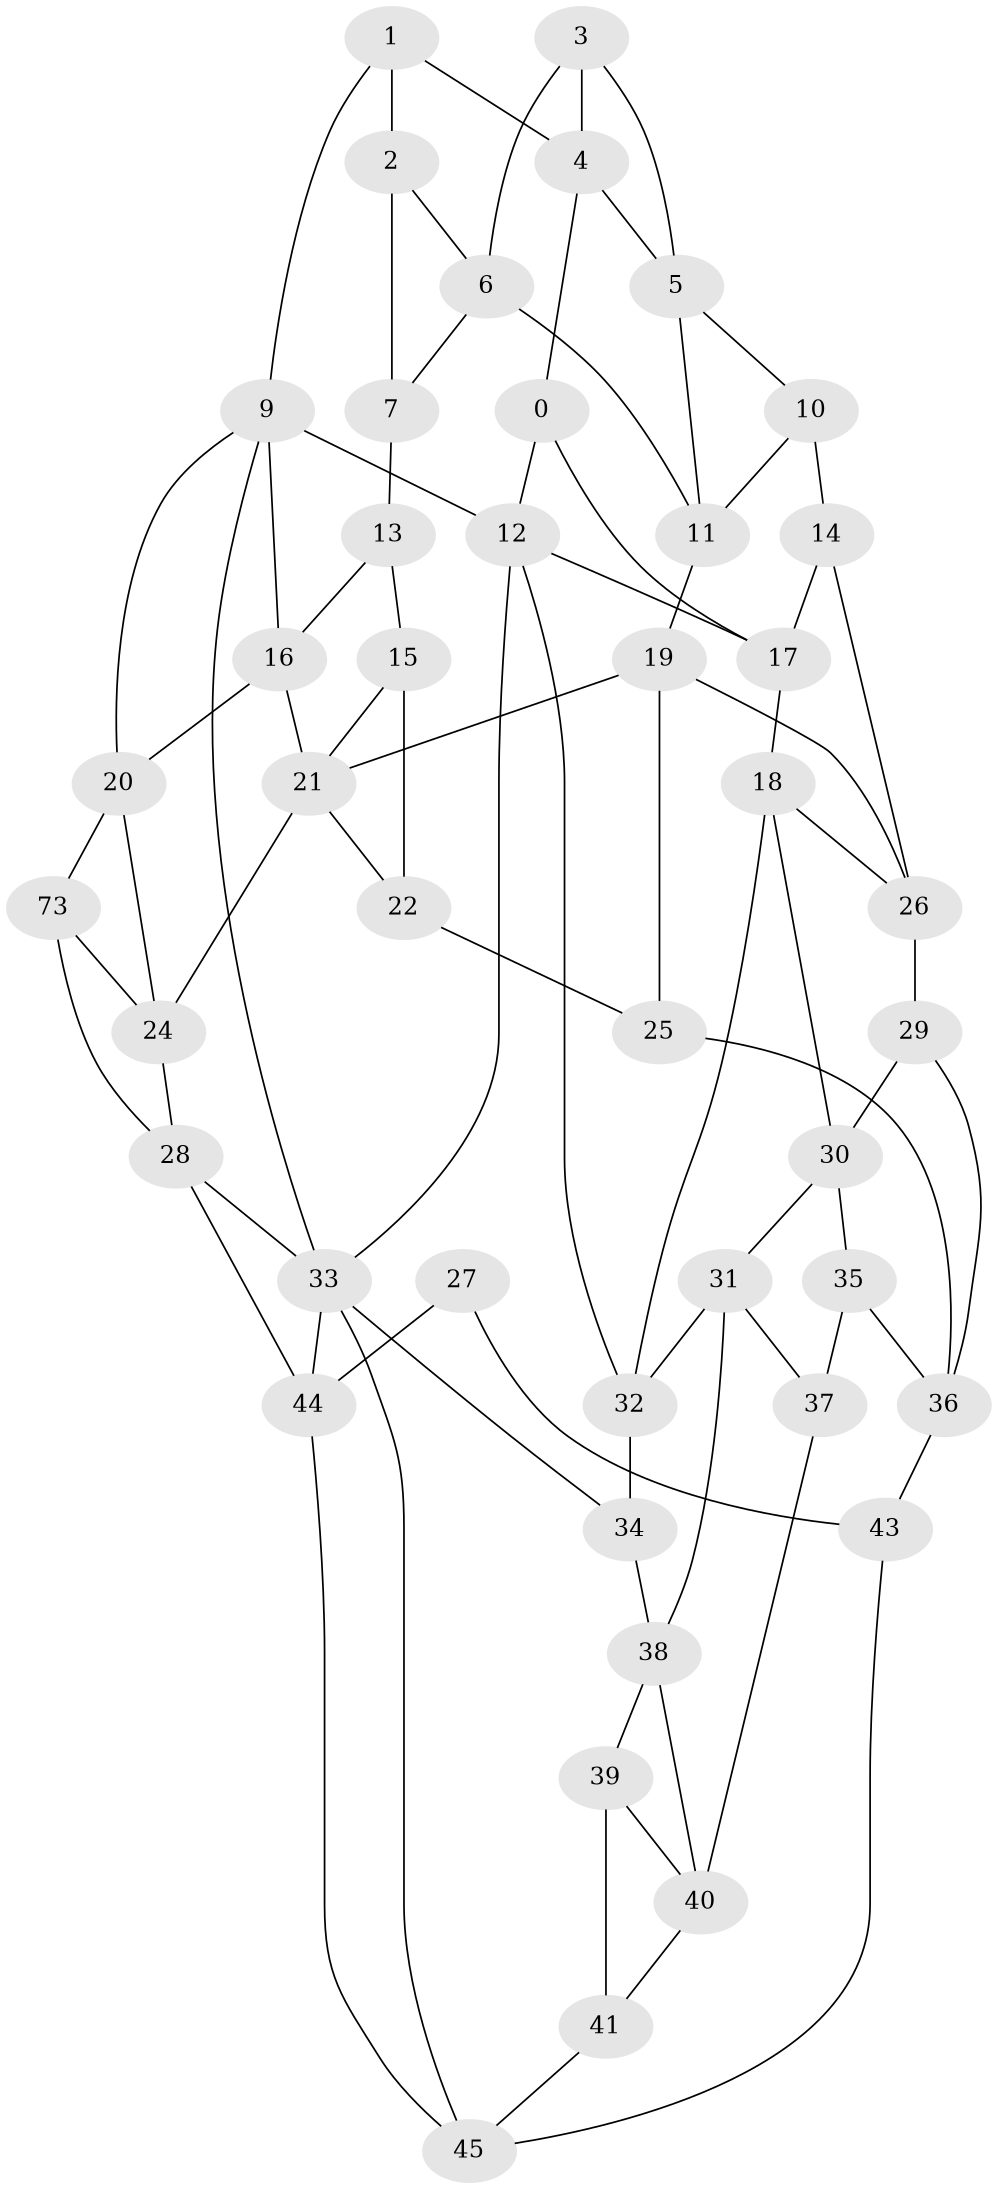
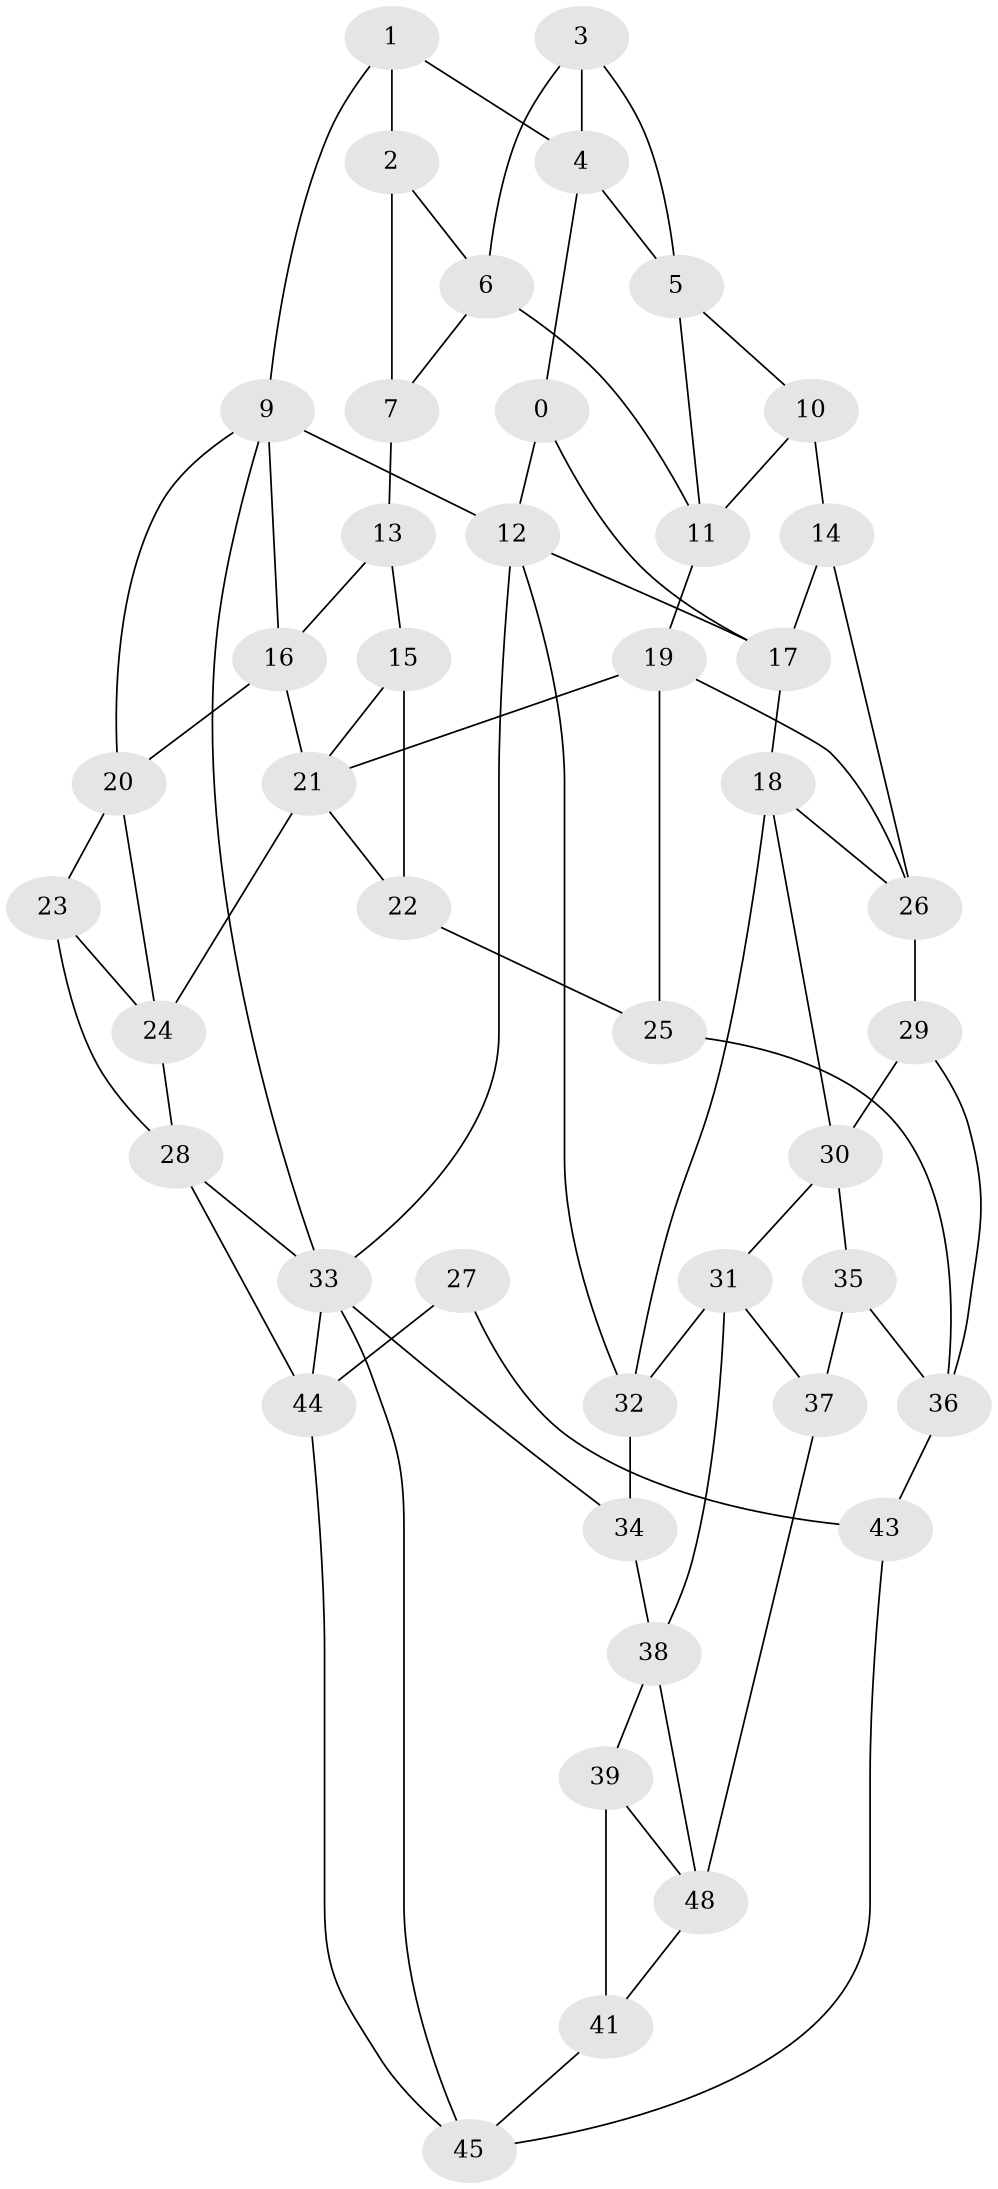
(54, 908) -> (54, 908)
(701, 1902) -> (701, 1902)
